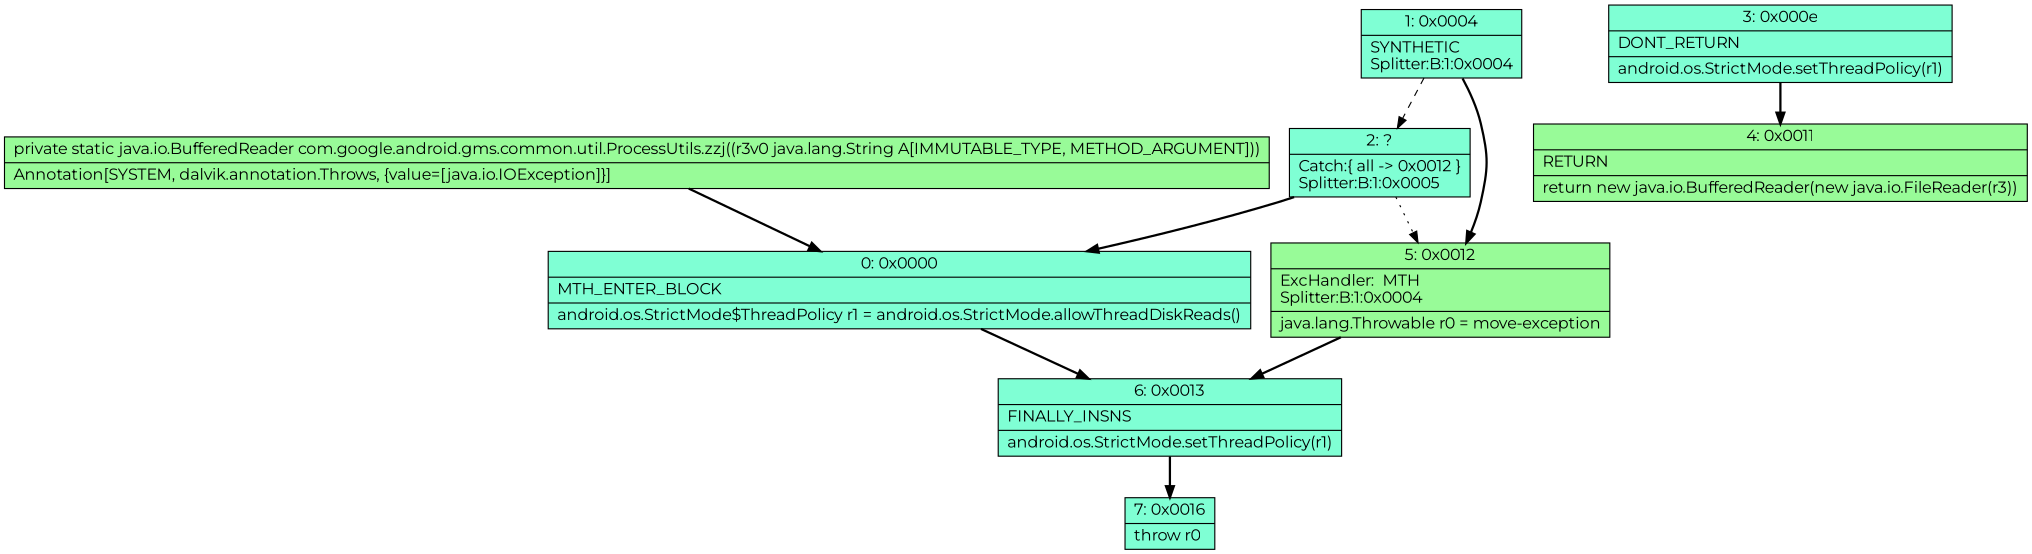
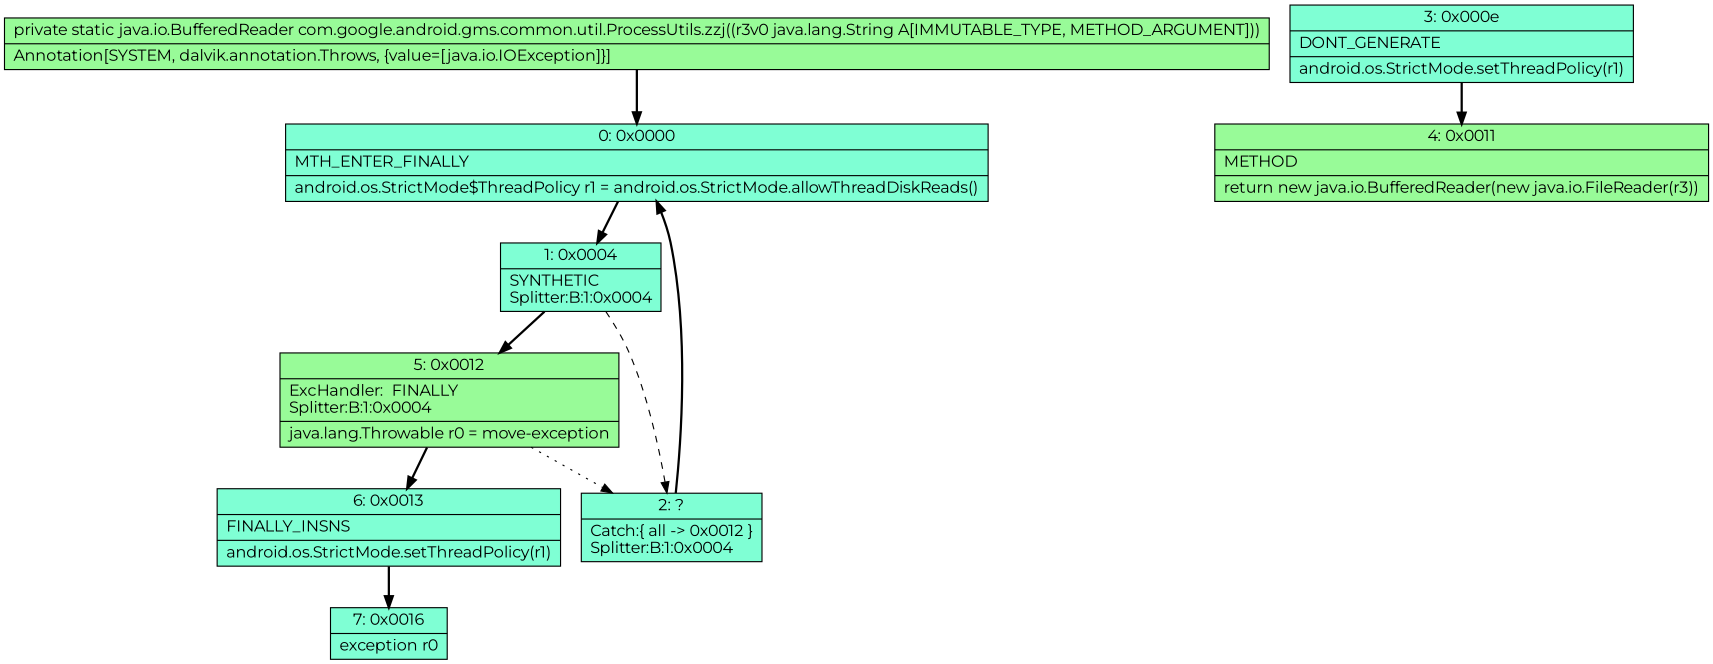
(1679, 43) -> (1370, 43)
(1576, 162) -> (1261, 162)
(1370, 183) -> (662, 548)
(1405, 215) -> (567, 467)
(1350, 281) -> (374, 391)
(640, 290) -> (382, 162)
(1030, 351) -> (610, 217)
(1168, 536) -> (389, 646)
